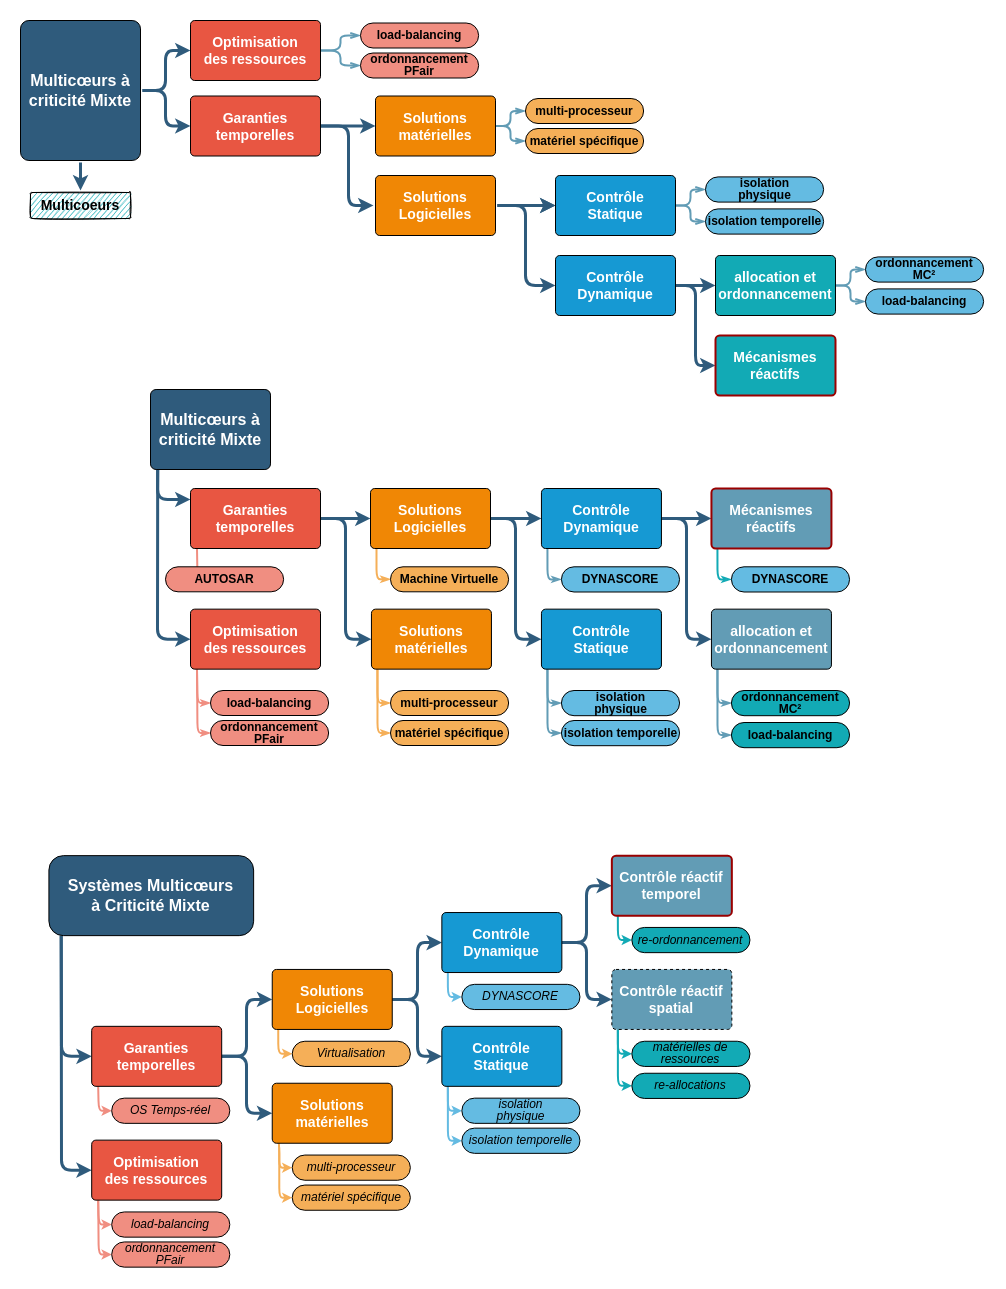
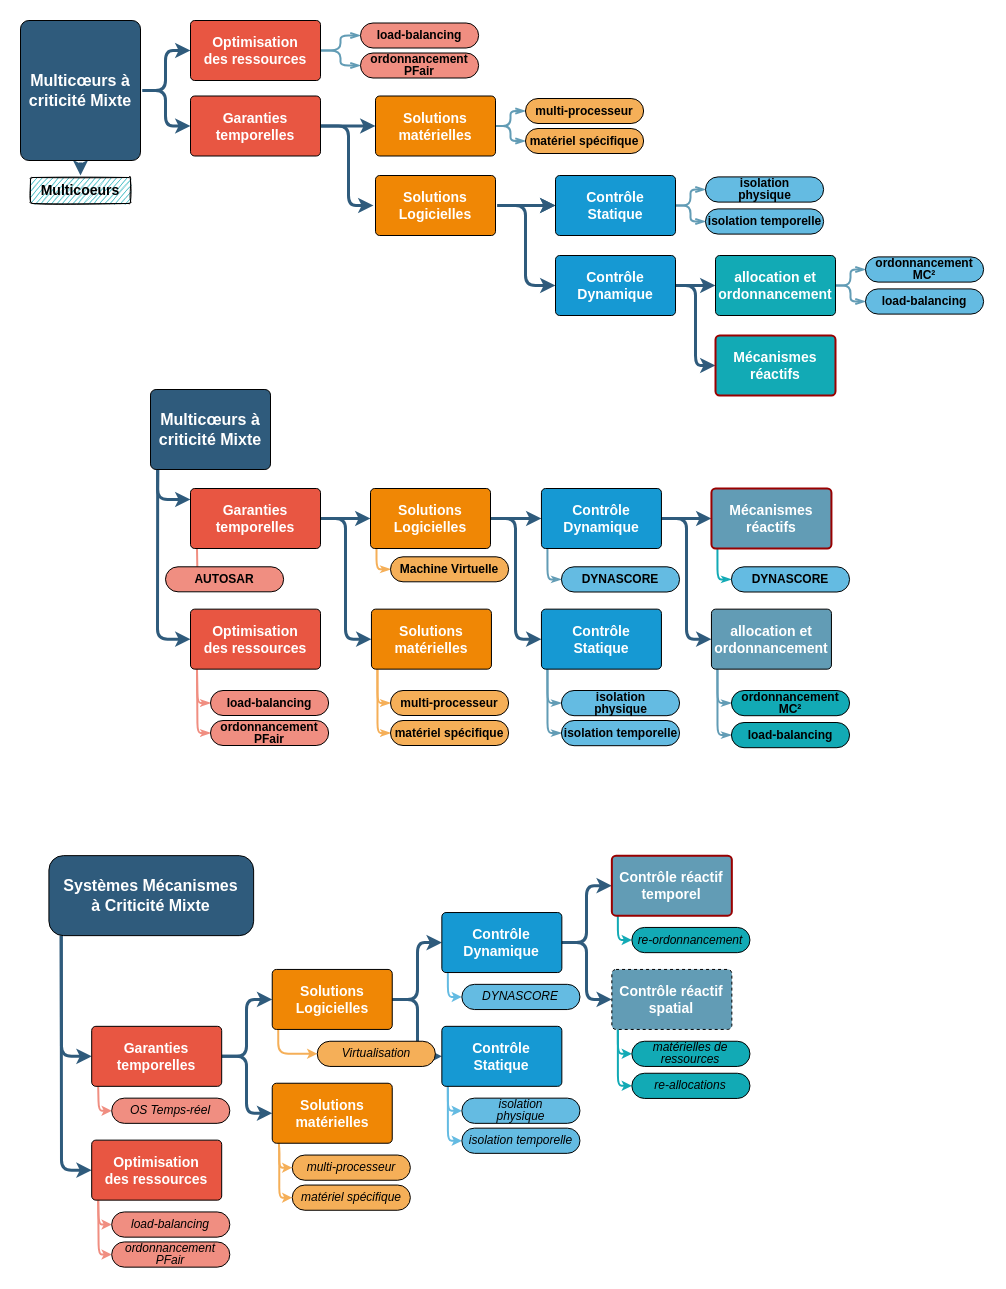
(81, 206) -> (81, 191)
(450, 579) -> (450, 569)
(151, 896) -> (151, 896)
(351, 1054) -> (376, 1054)
